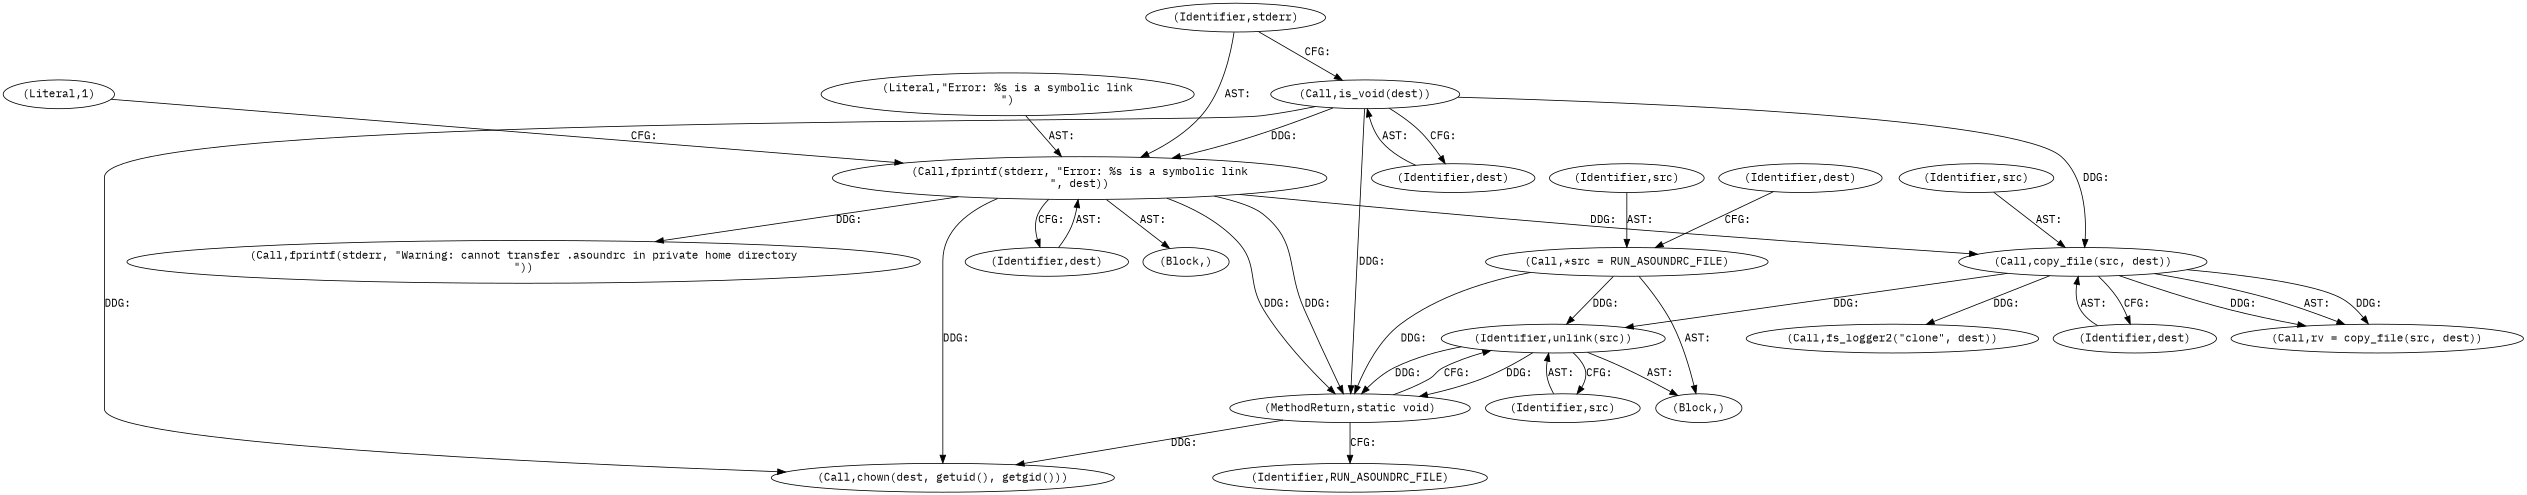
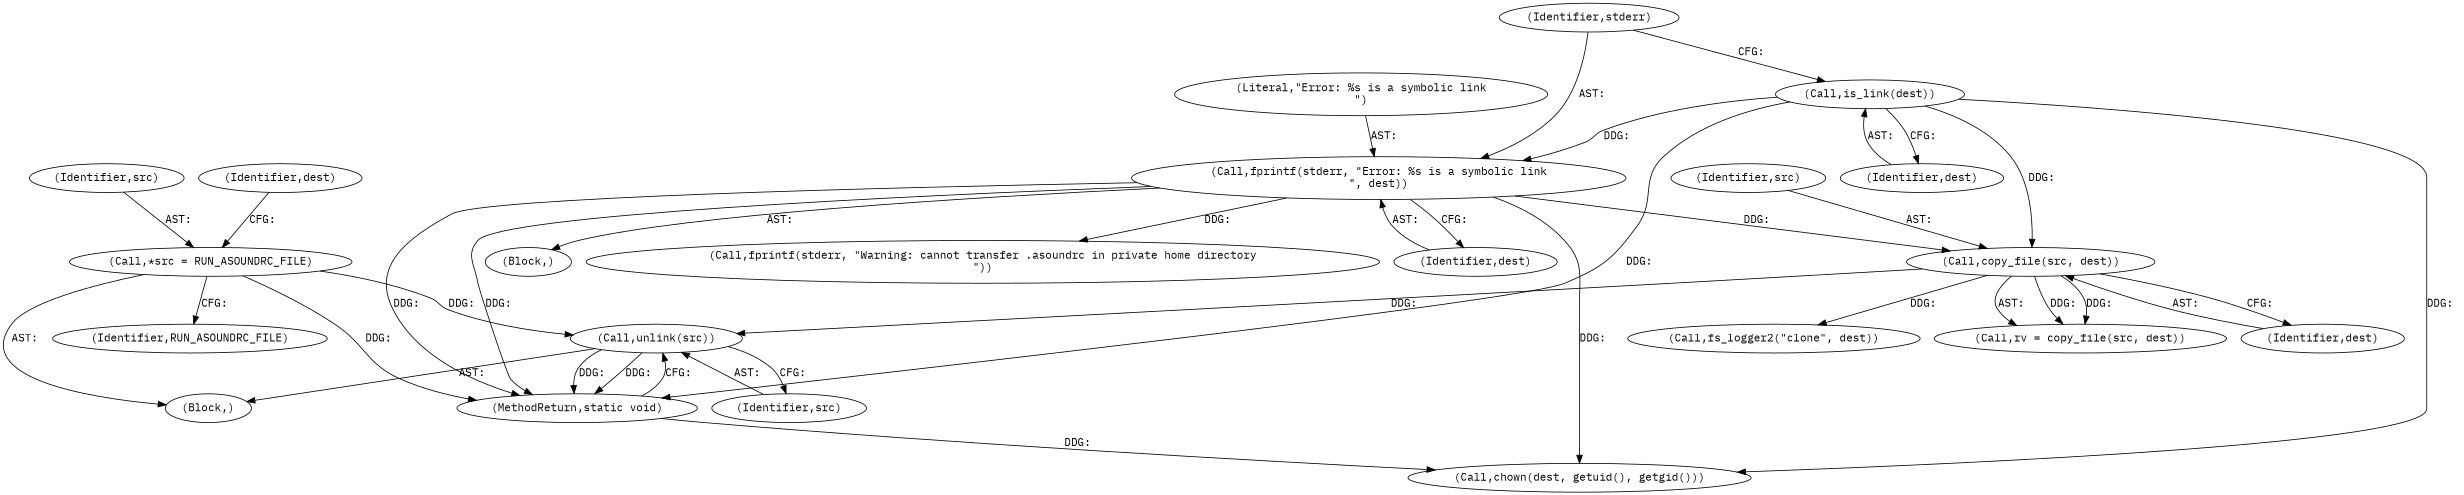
(59, 94) -> none
(1365, 94) -> (1870, 94)
(1553, 339) -> (656, 339)
(1350, 439) -> (201, 296)
